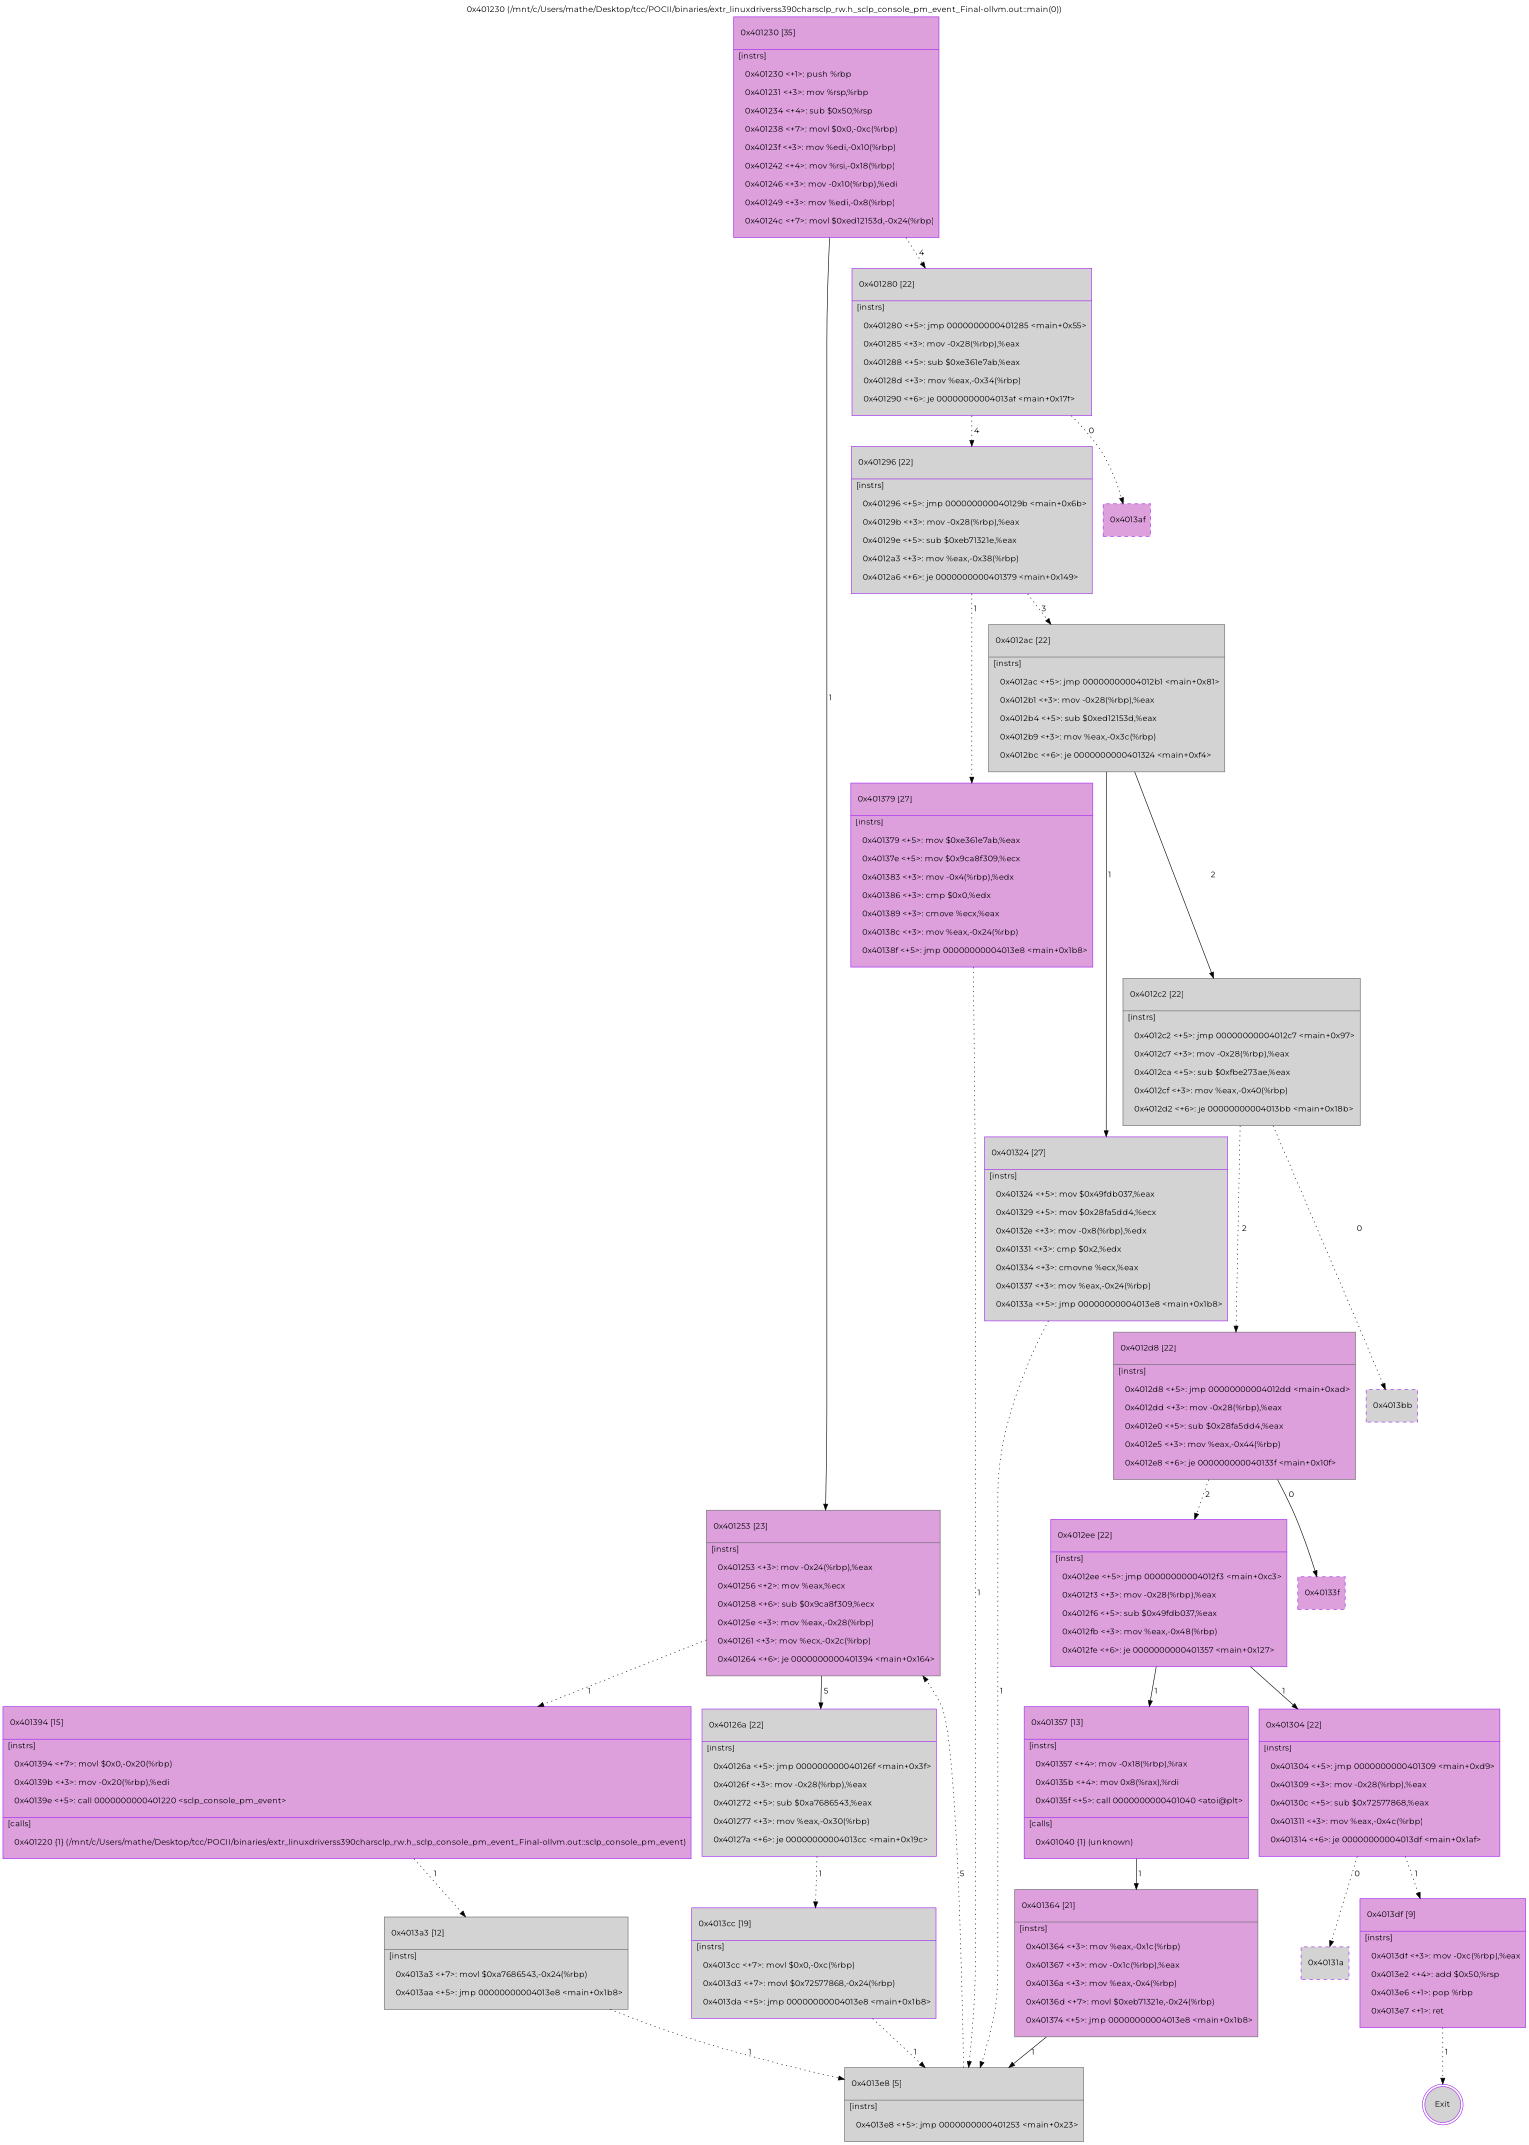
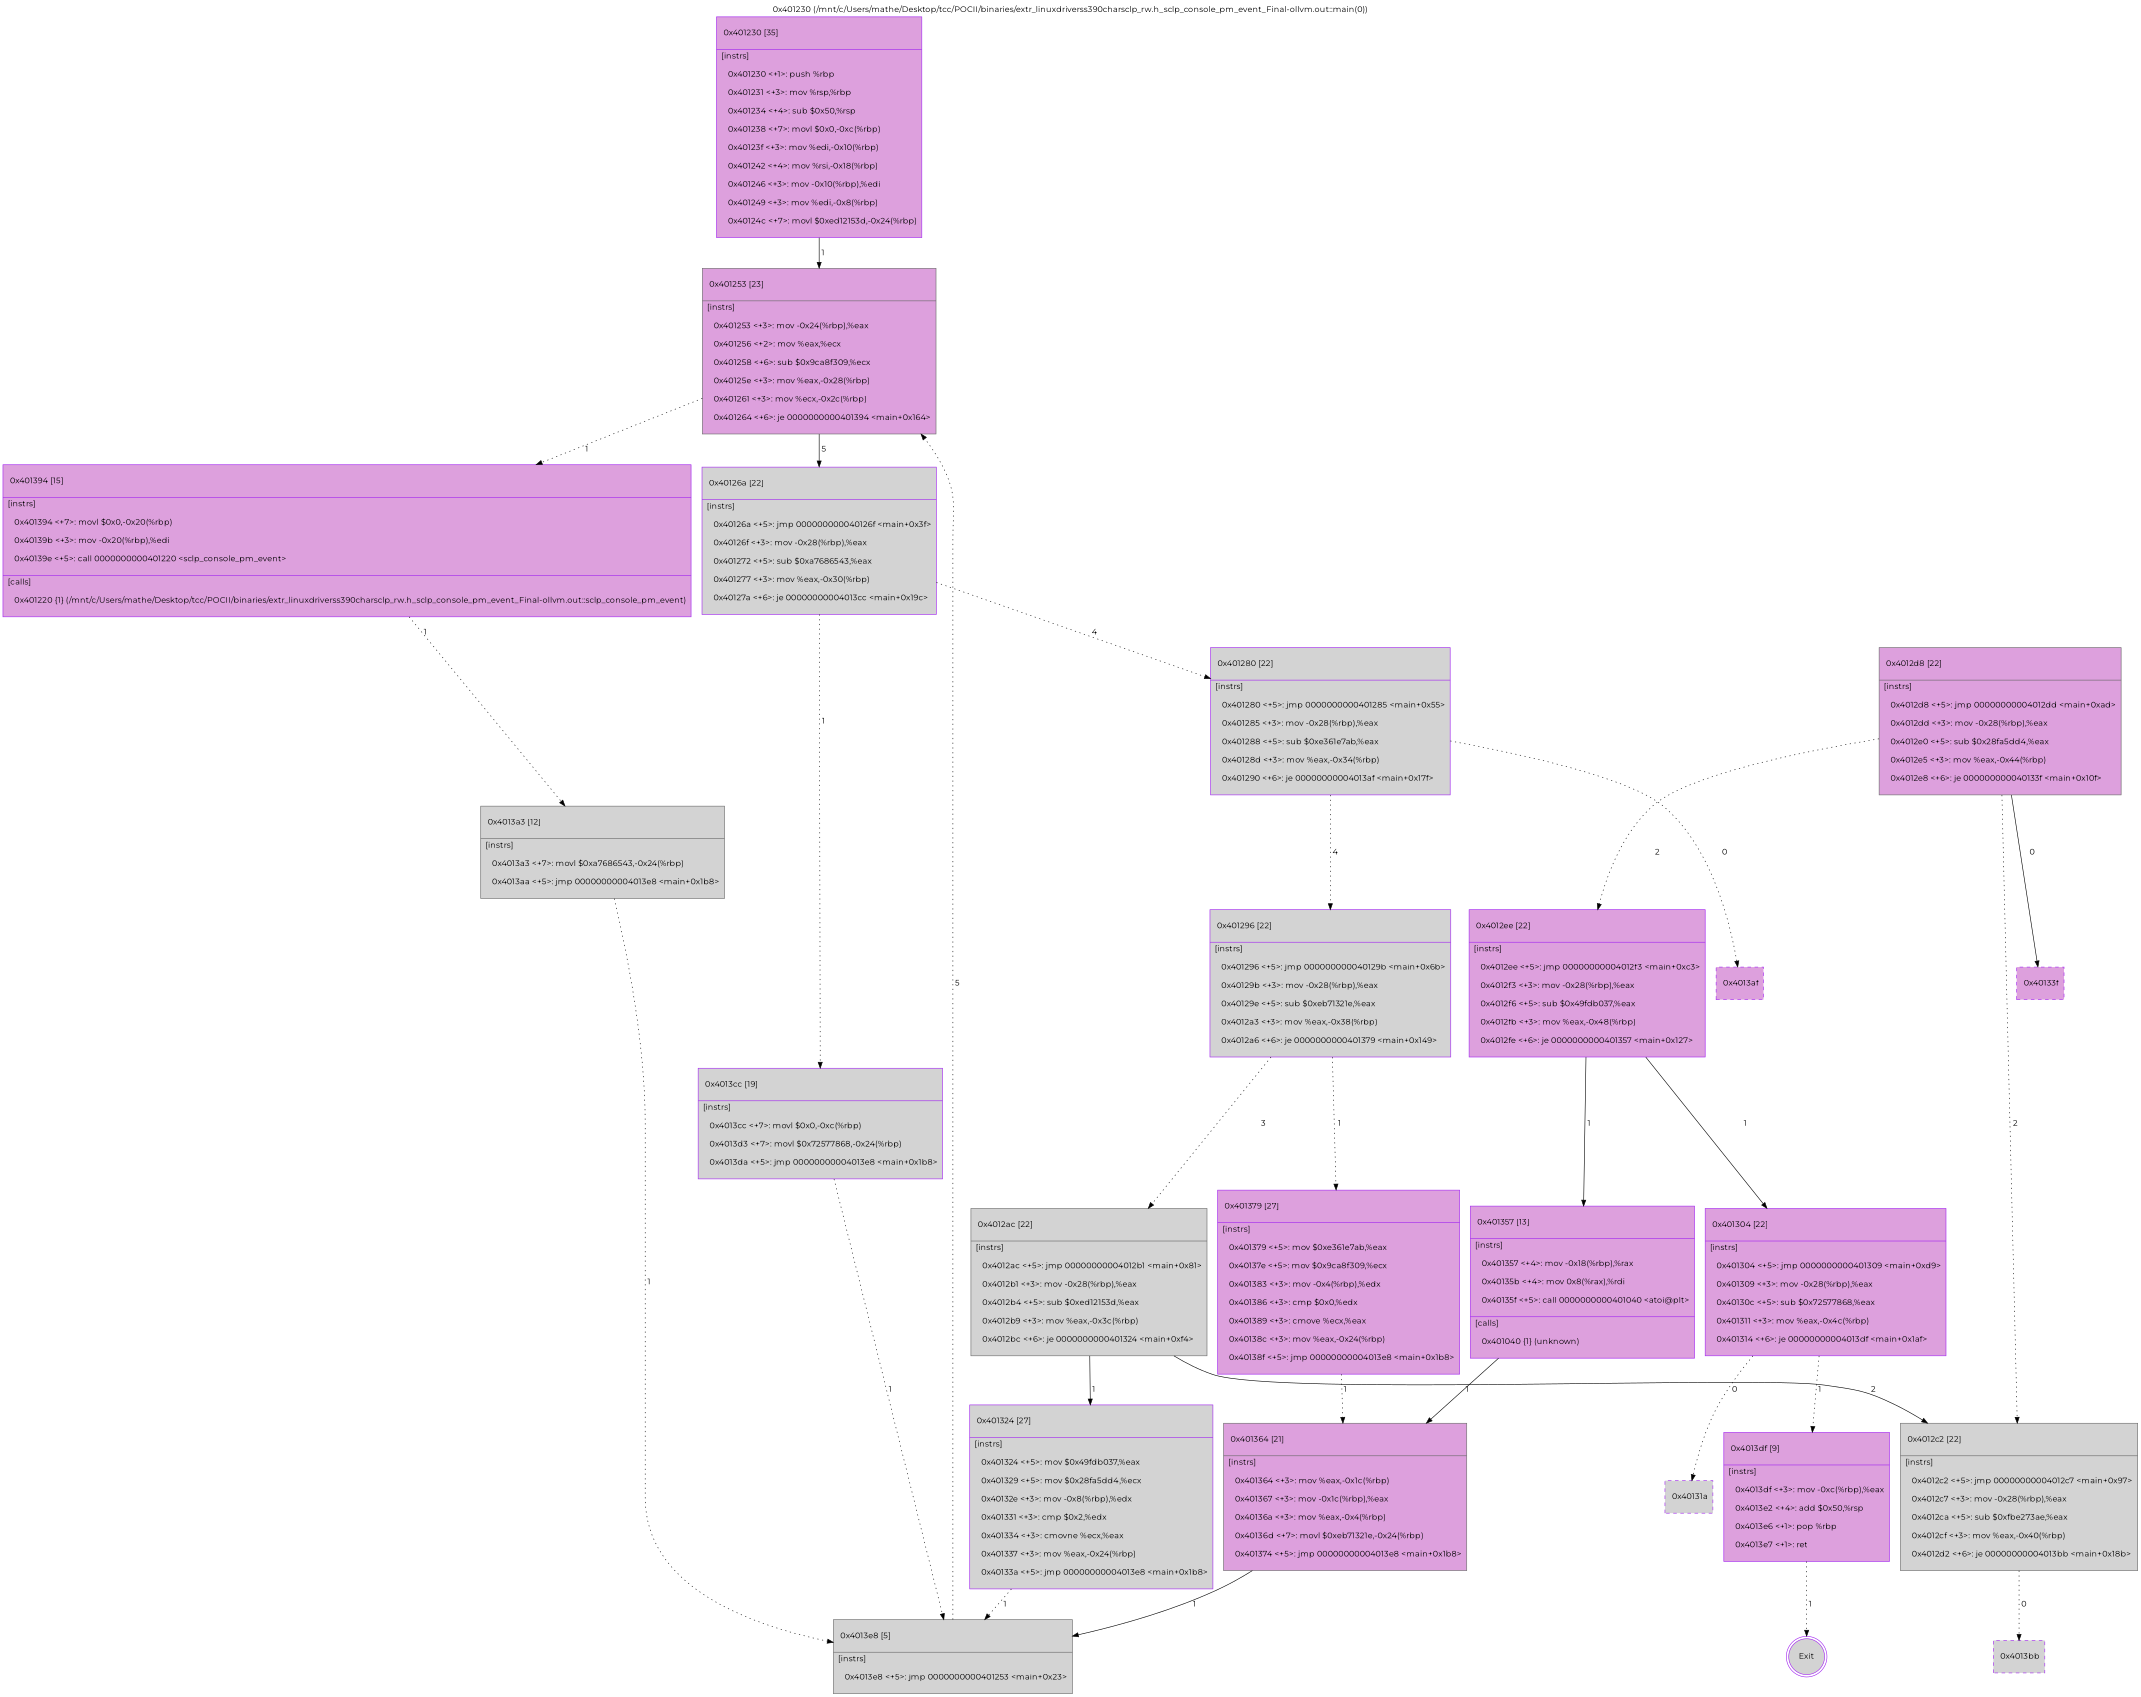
(914, 250) -> (1071, 630)
(1238, 1226) -> (2010, 1106)
(975, 1514) -> (1342, 1396)
